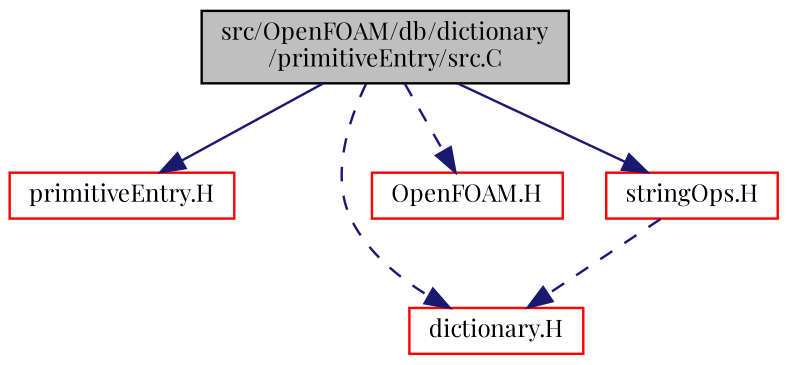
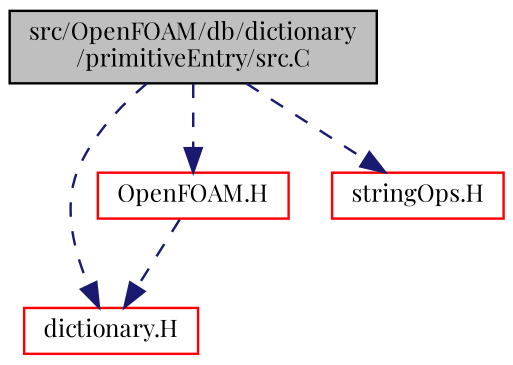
(542, 123) -> (306, 121)
(122, 196) -> none
(604, 256) -> (158, 253)
